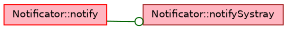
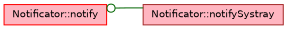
(121, 21) -> (129, 8)
